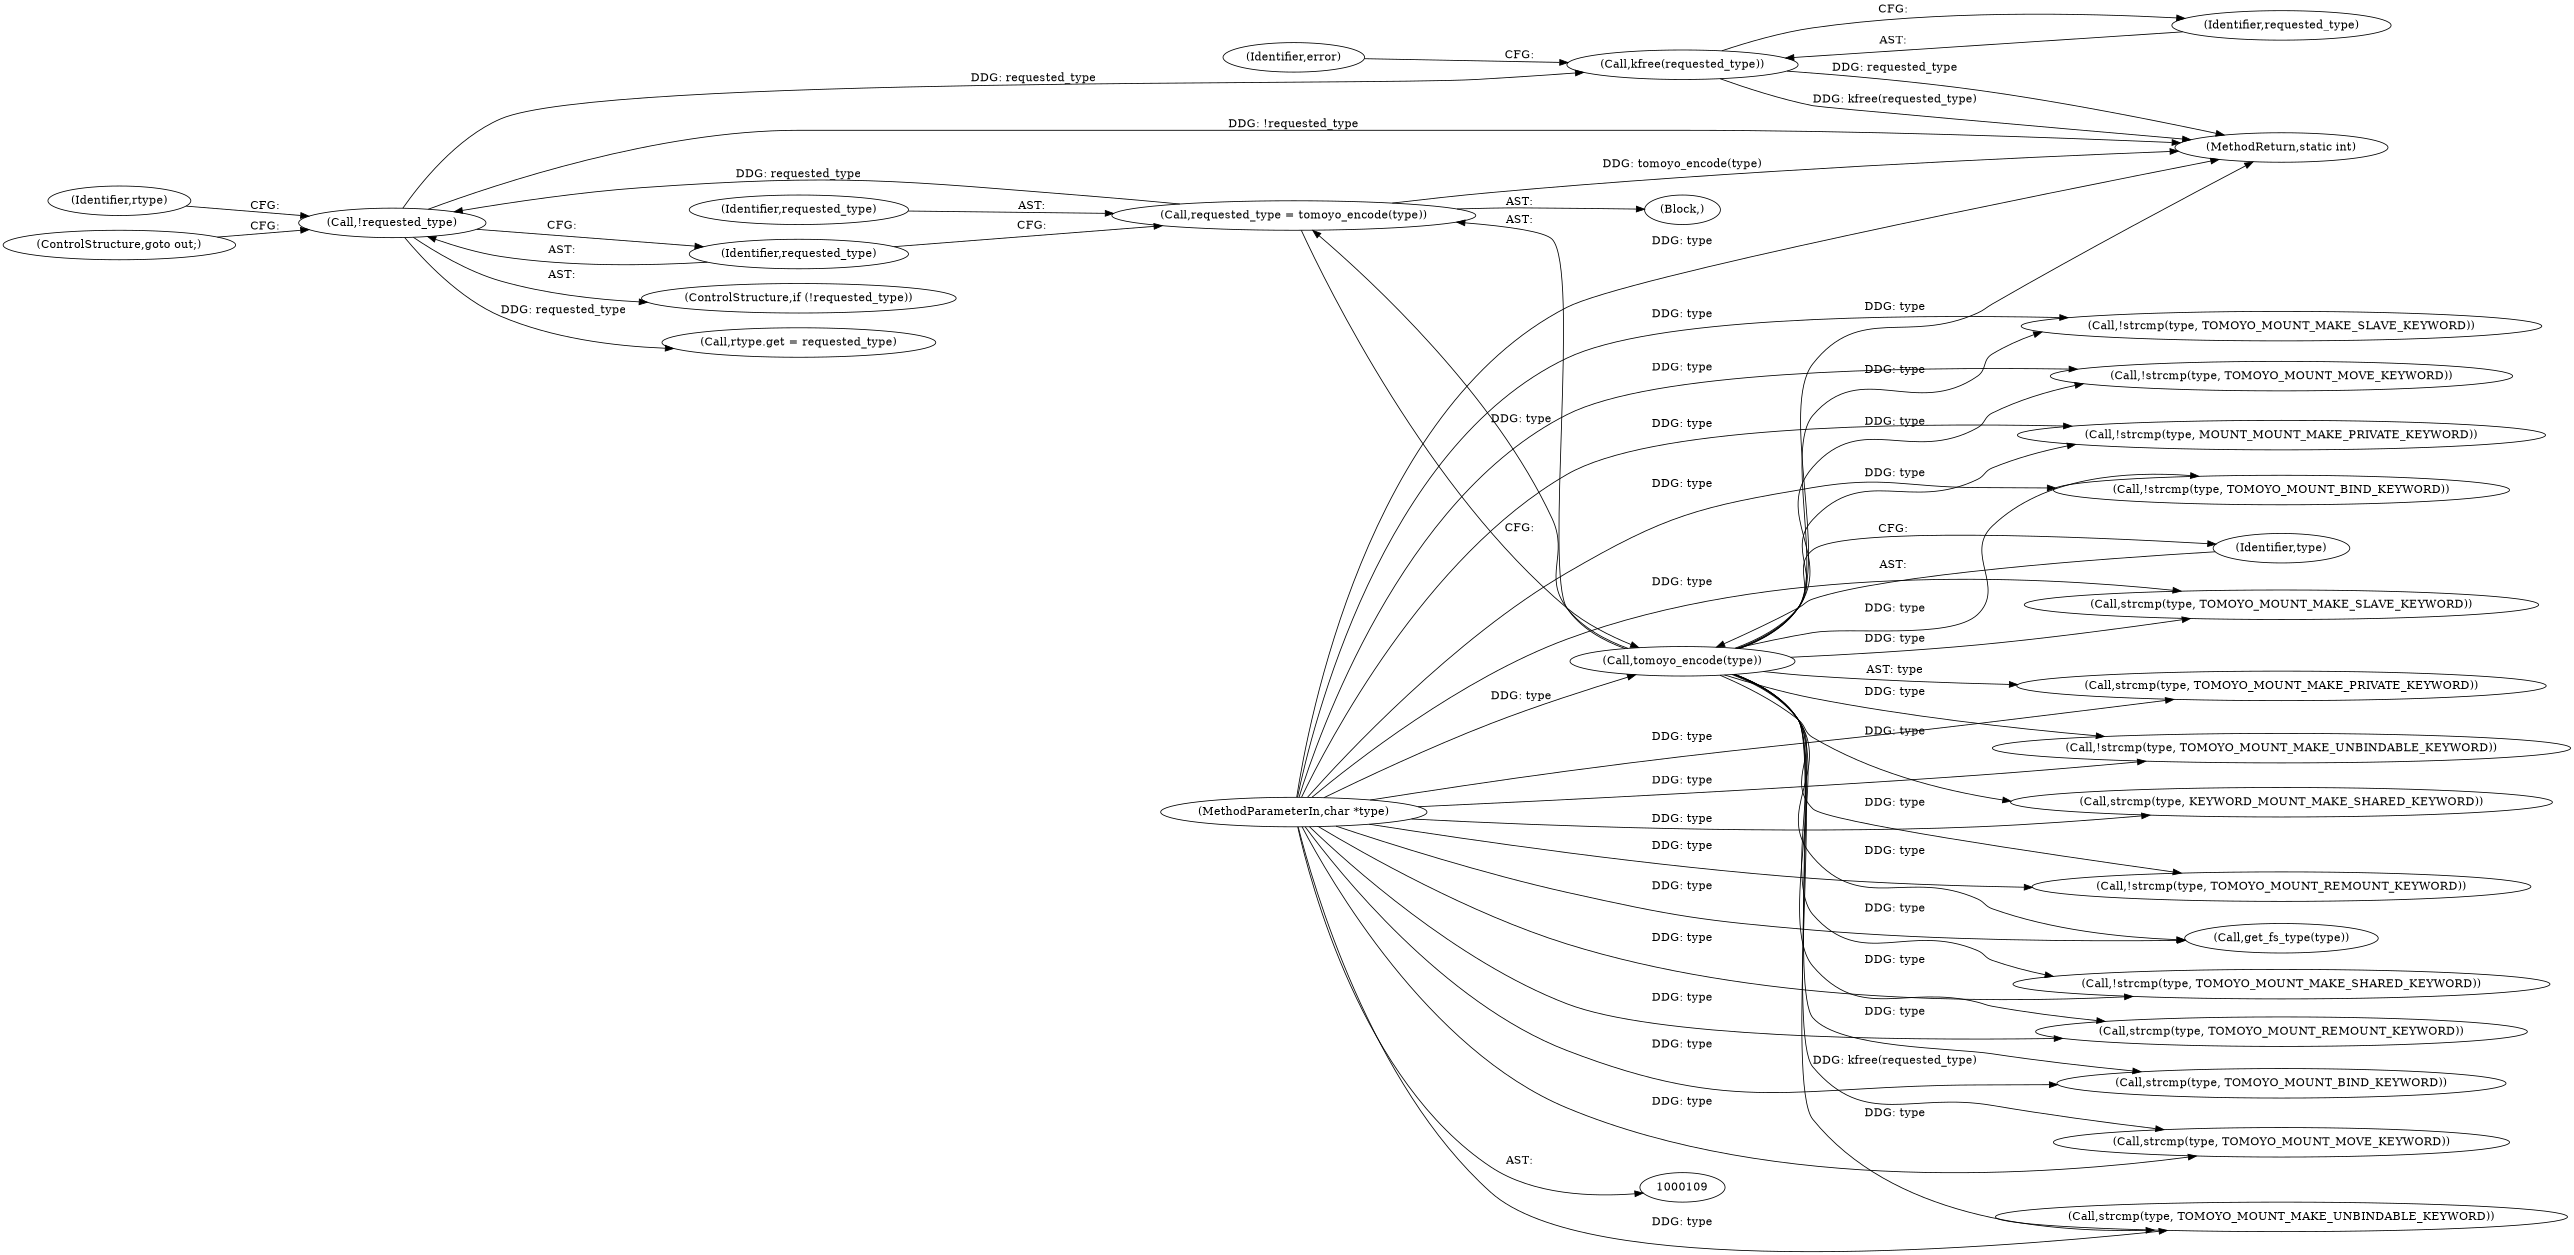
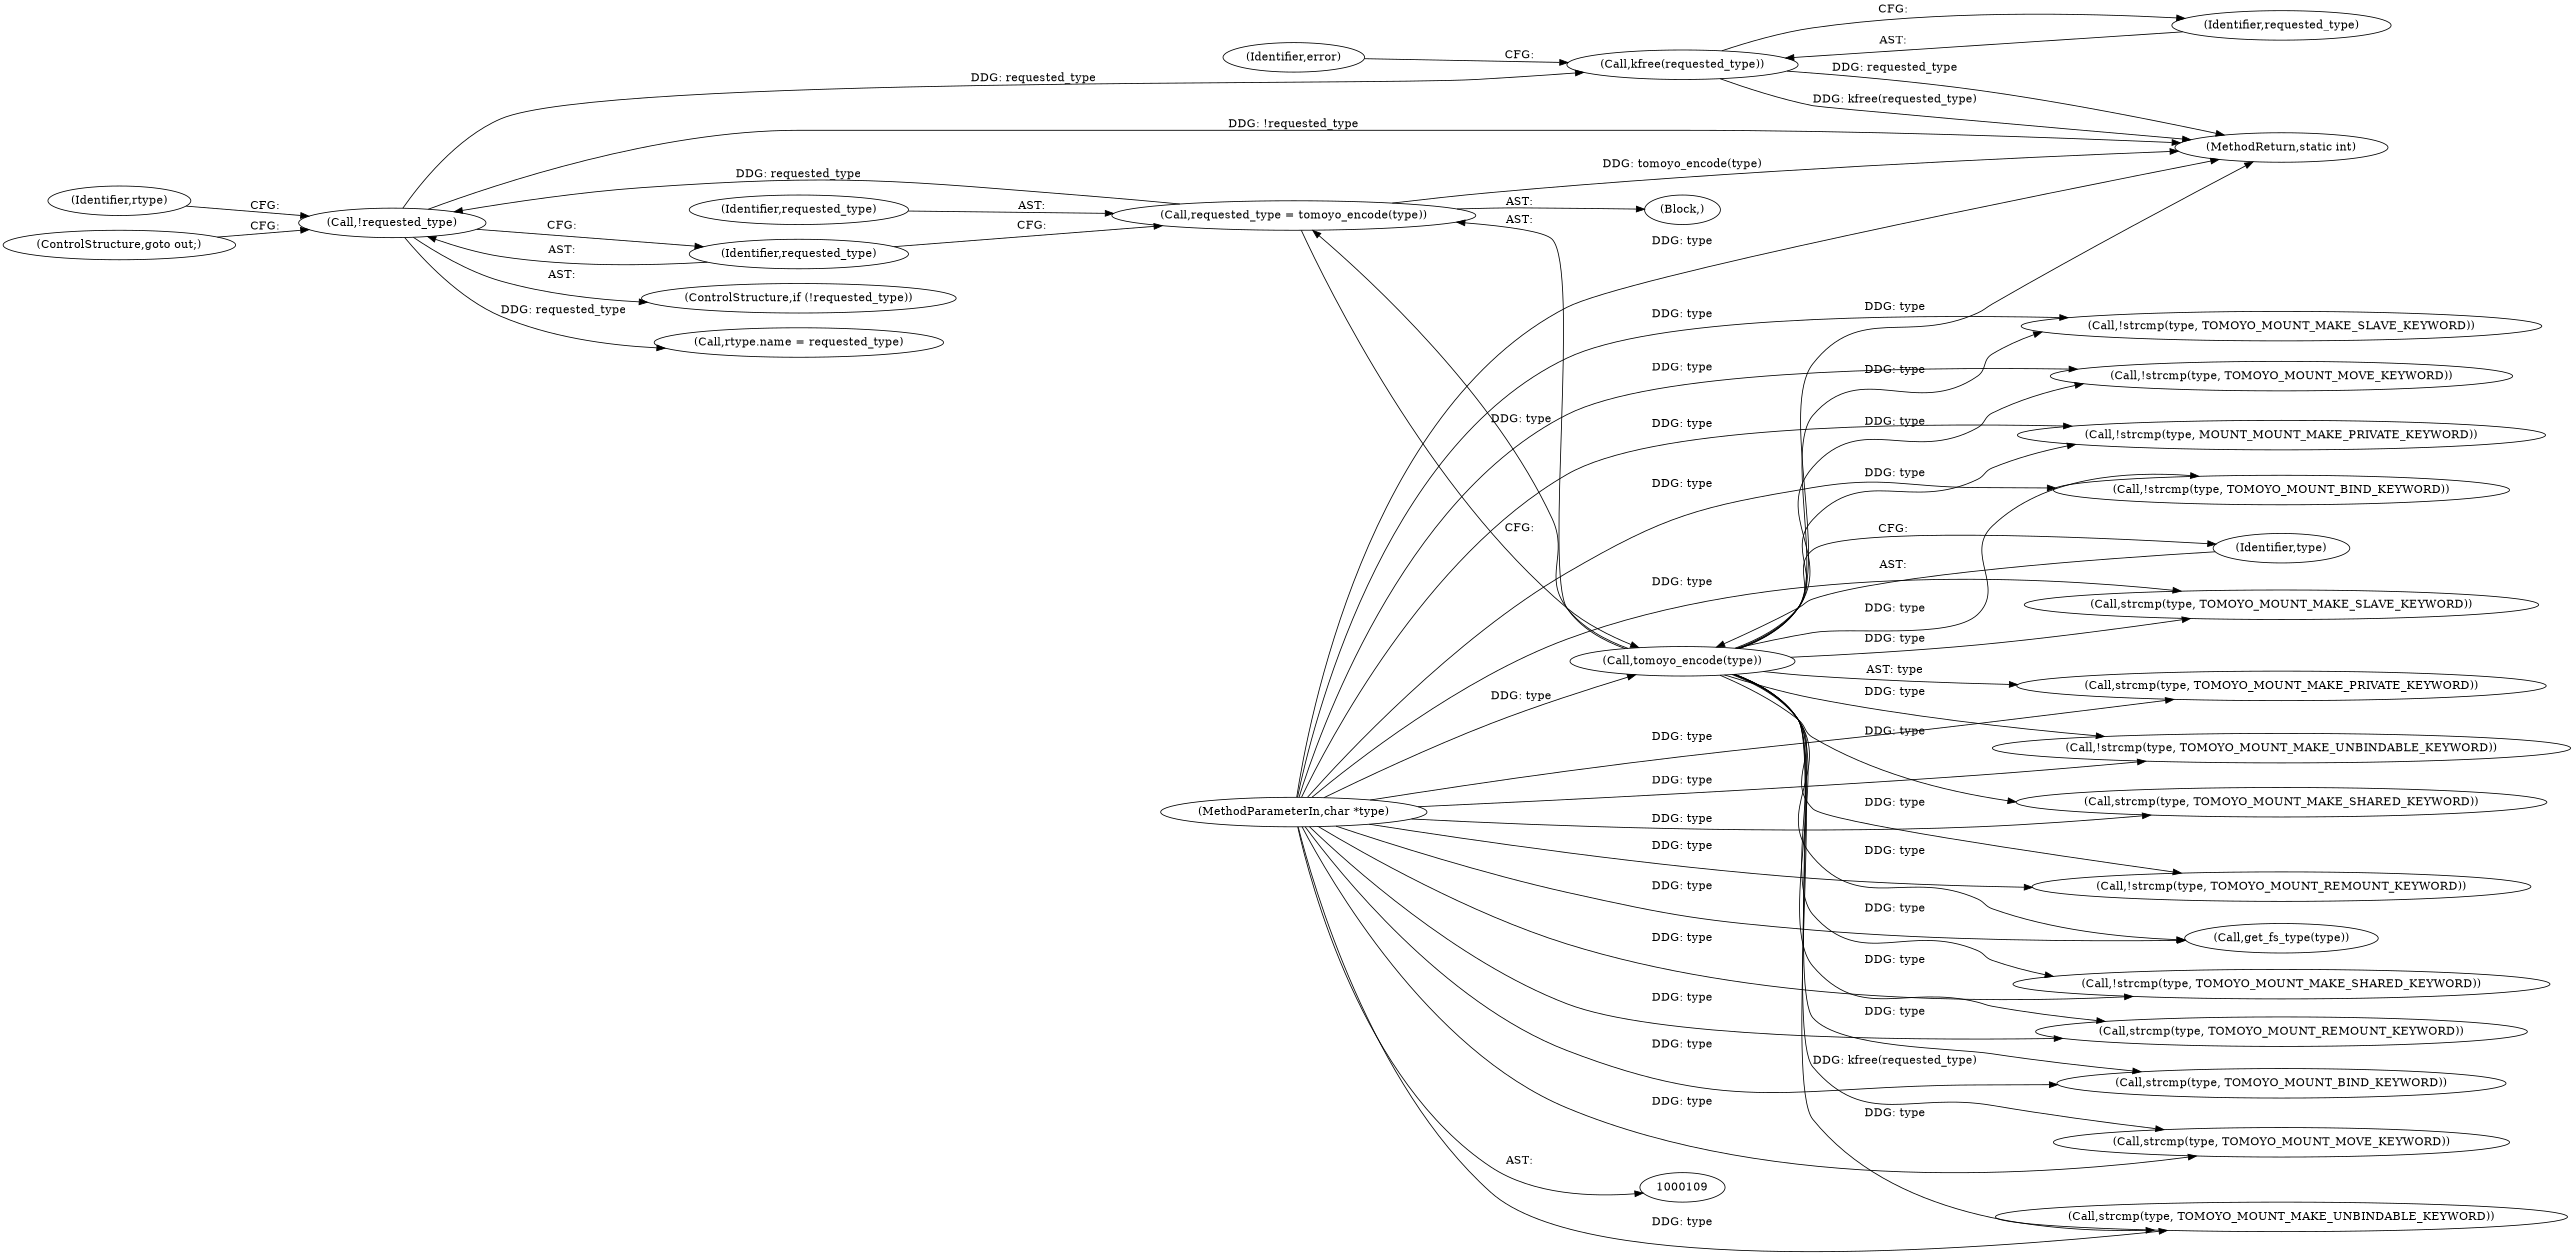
(799, 343) -> (799, 343)
(2281, 802) -> (2281, 802)
